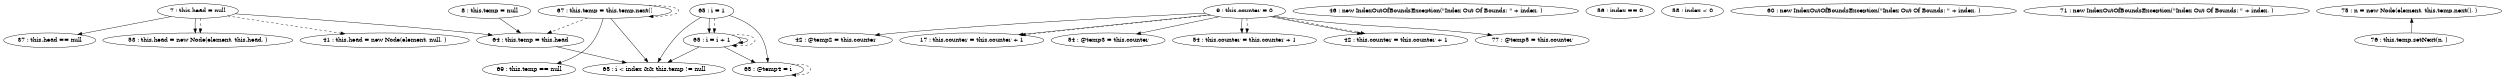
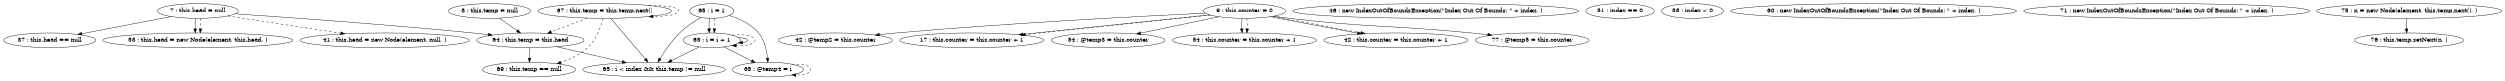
(1620, 11) -> (1620, 11)
(2412, 28) -> (2406, 24)
(589, 47) -> (589, 47)
none -> (530, 53)
